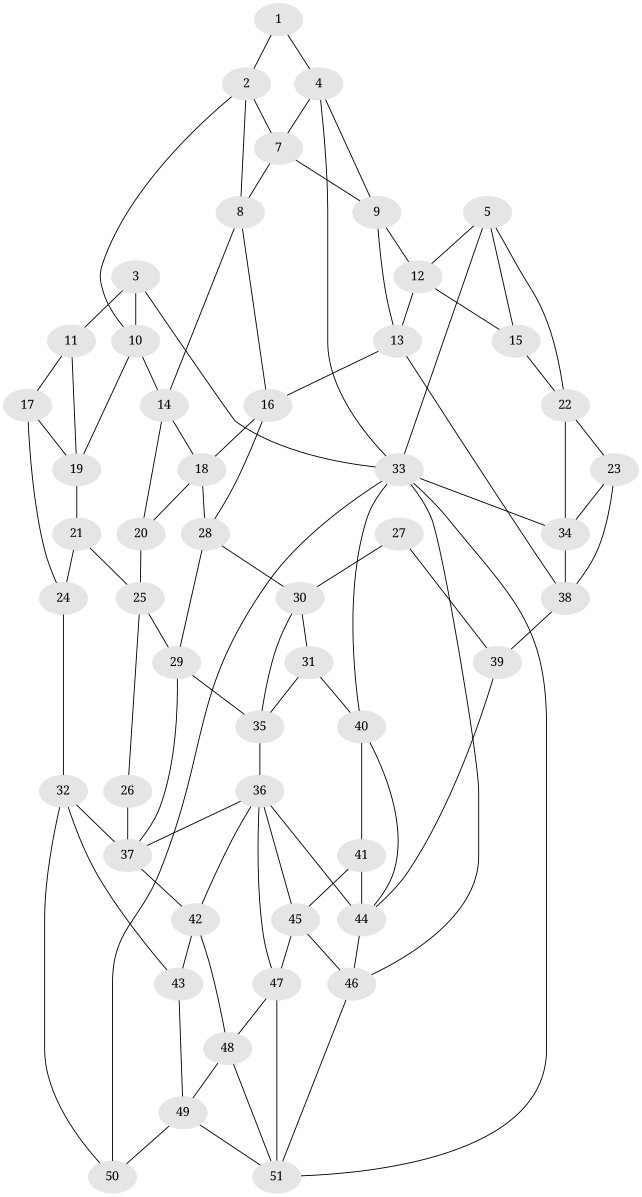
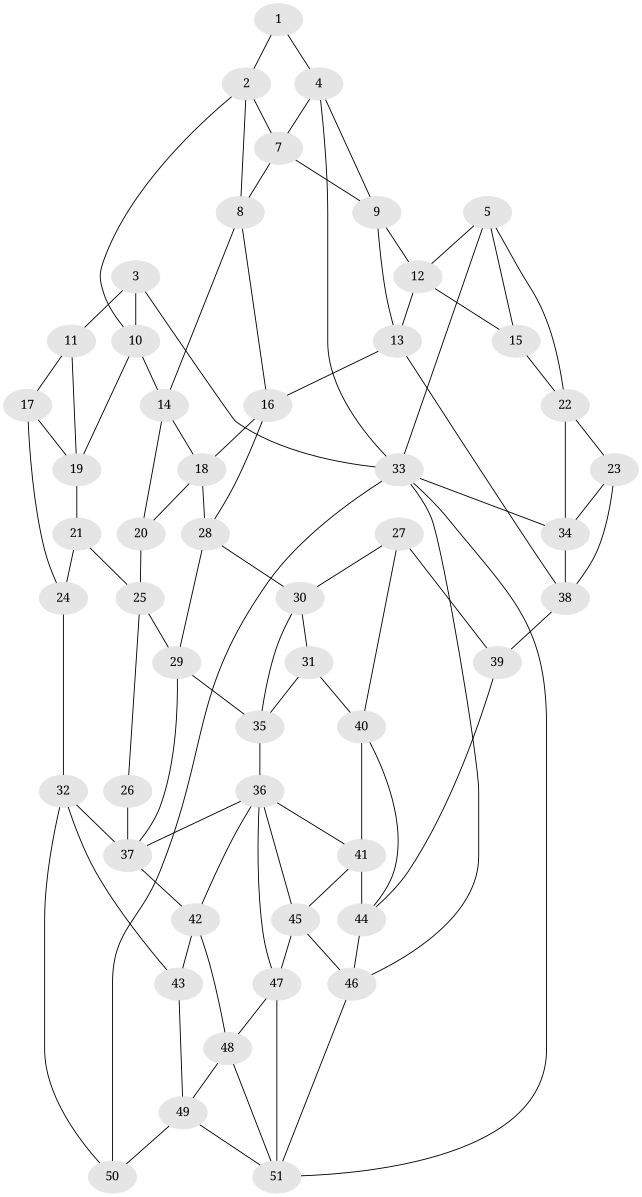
(354, 594) -> (380, 631)
(311, 856) -> (311, 823)
